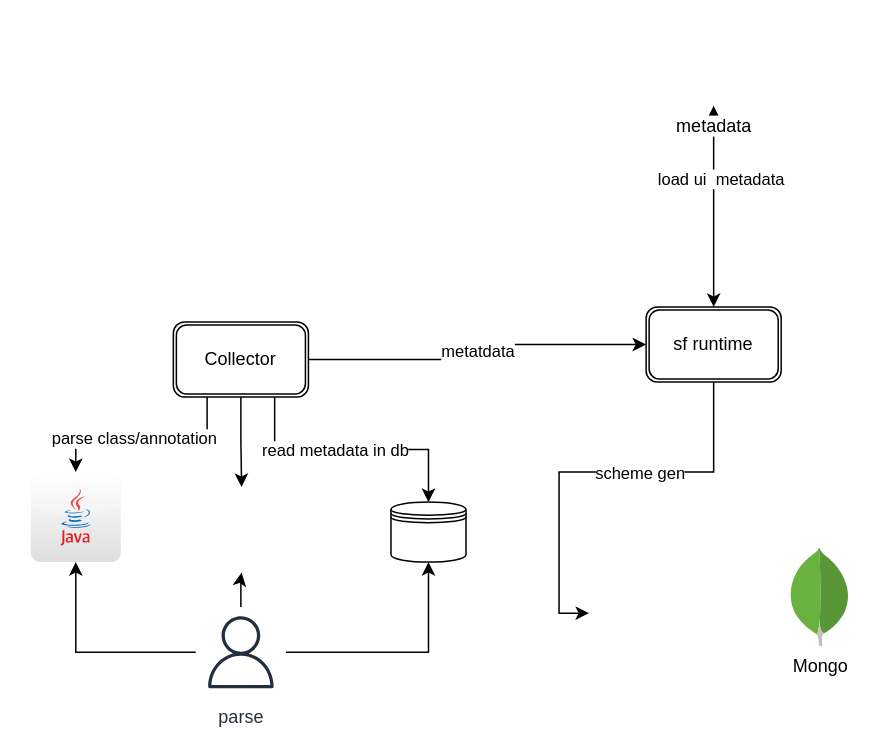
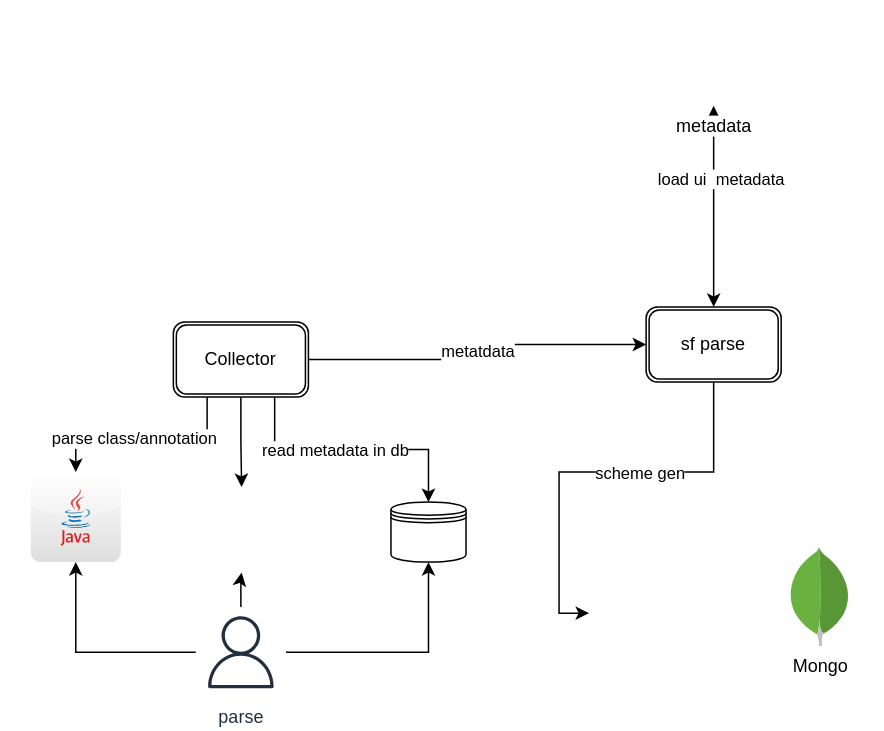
(713, 344) -> (713, 344)
